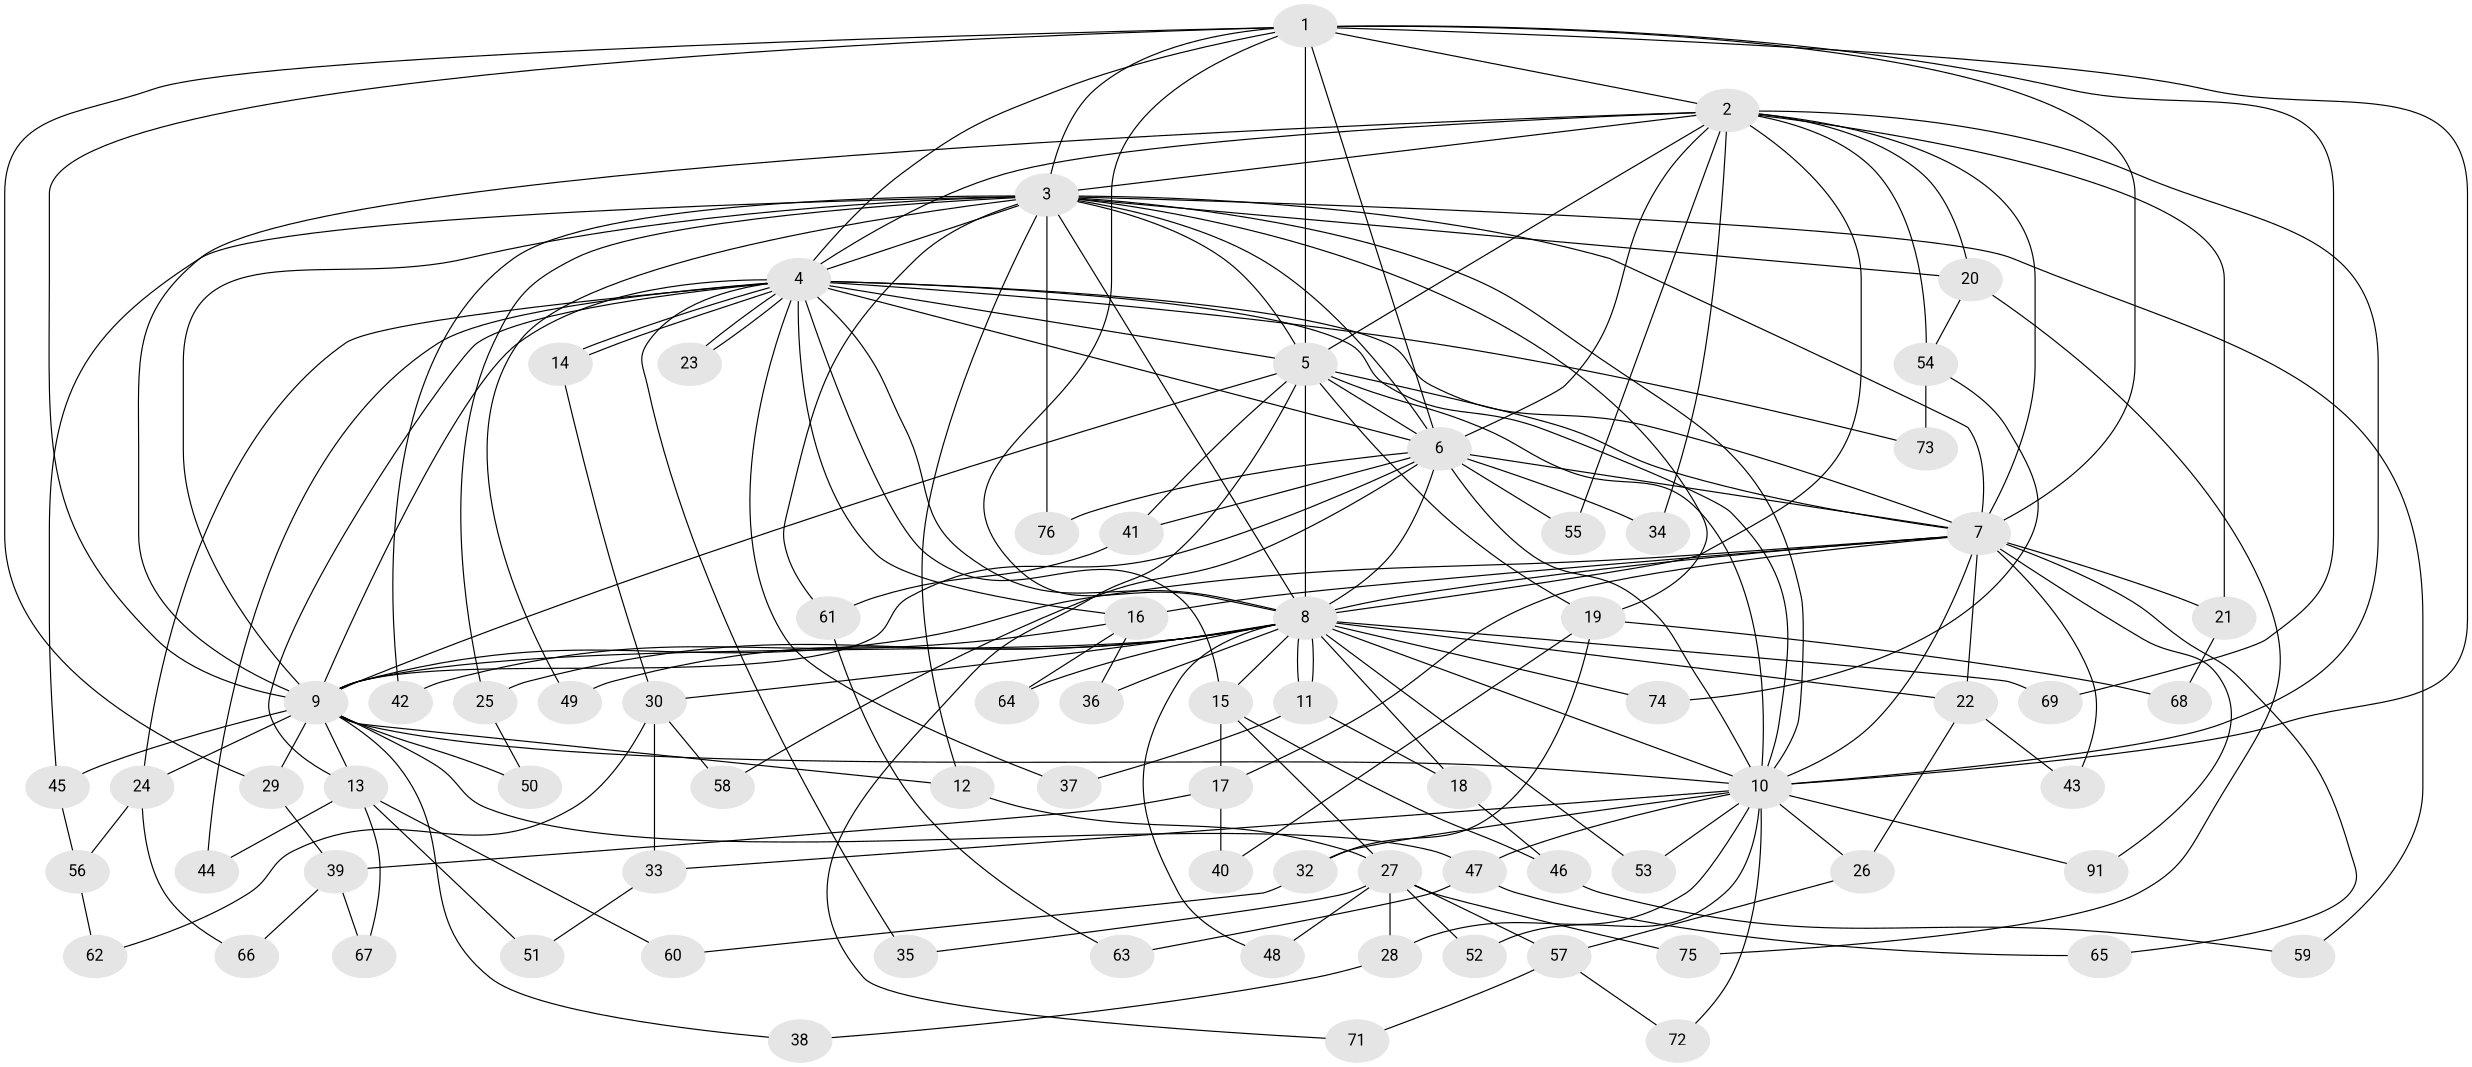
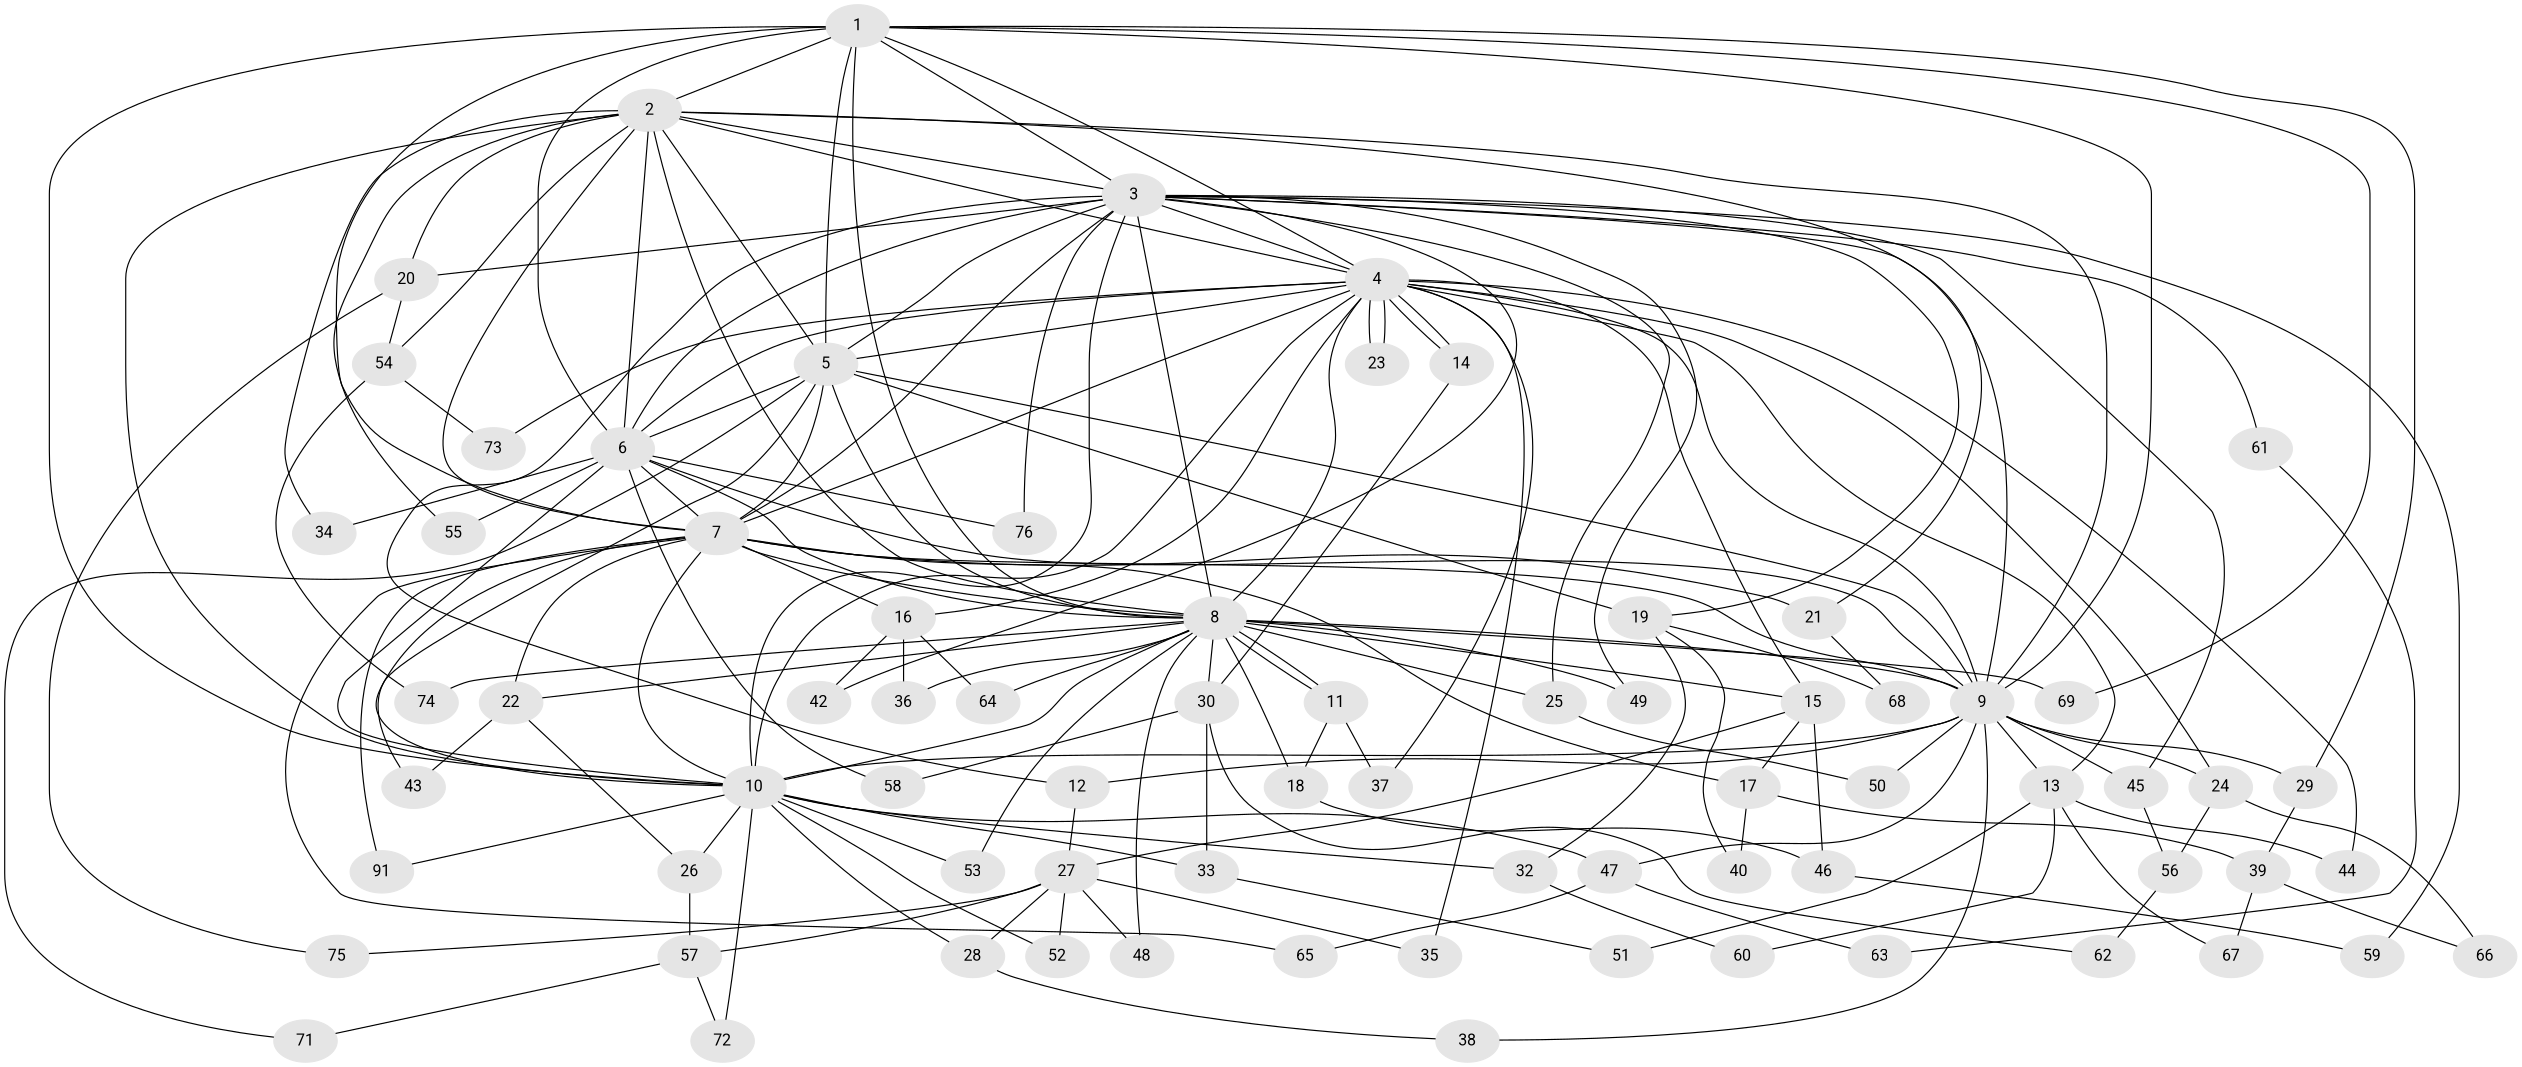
(1132, 533) -> none
